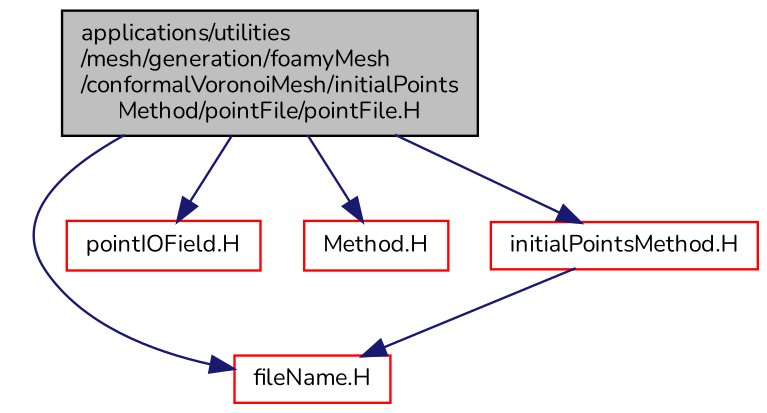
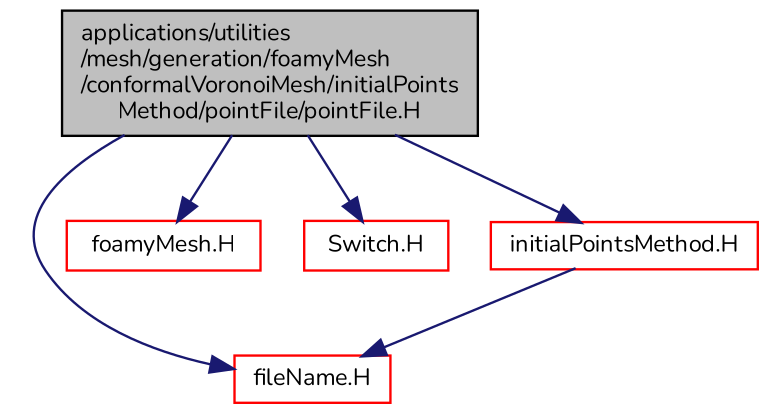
(164, 246) -> (164, 246)
(376, 246) -> (376, 246)
